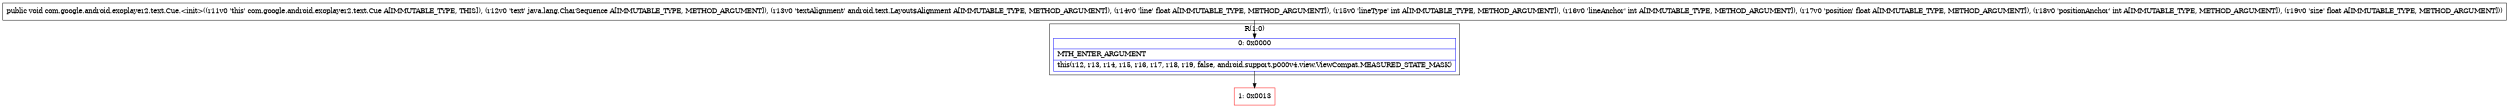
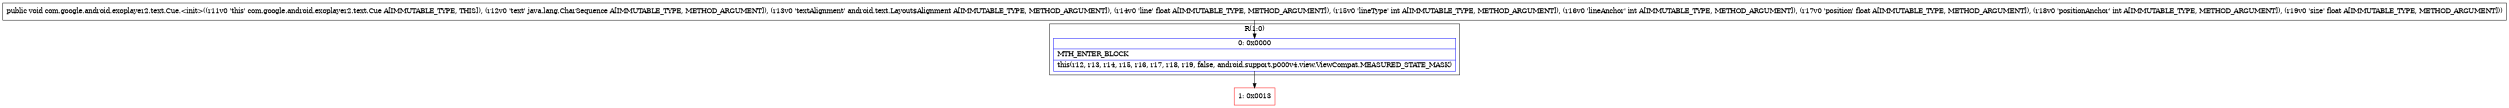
(1102, 54) -> (1093, 54)
